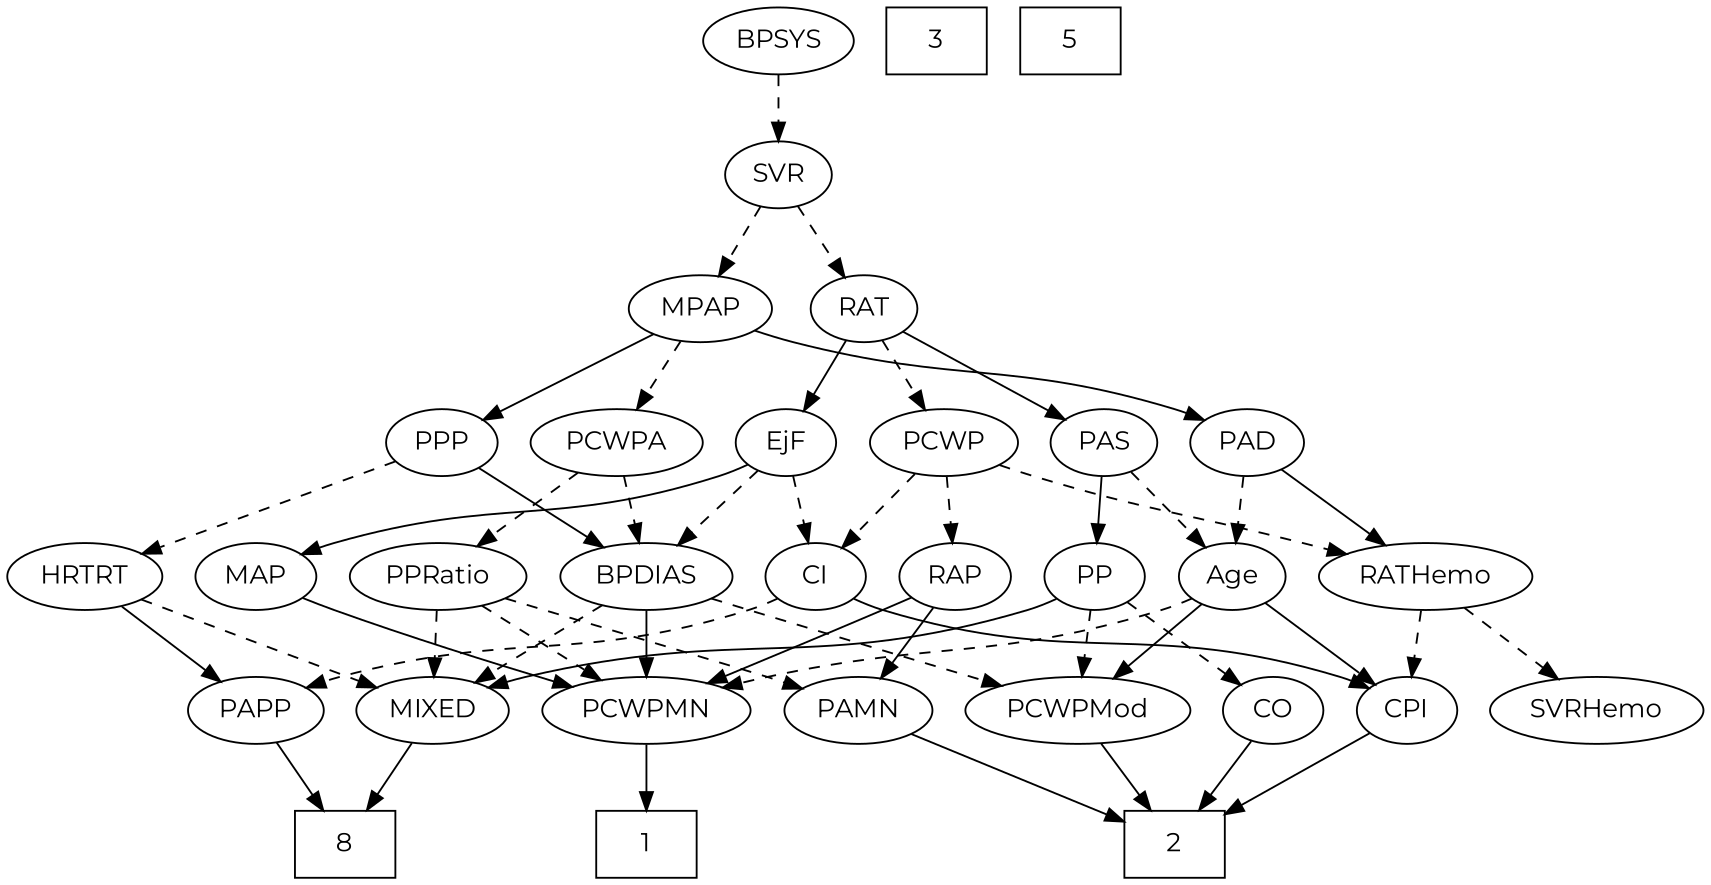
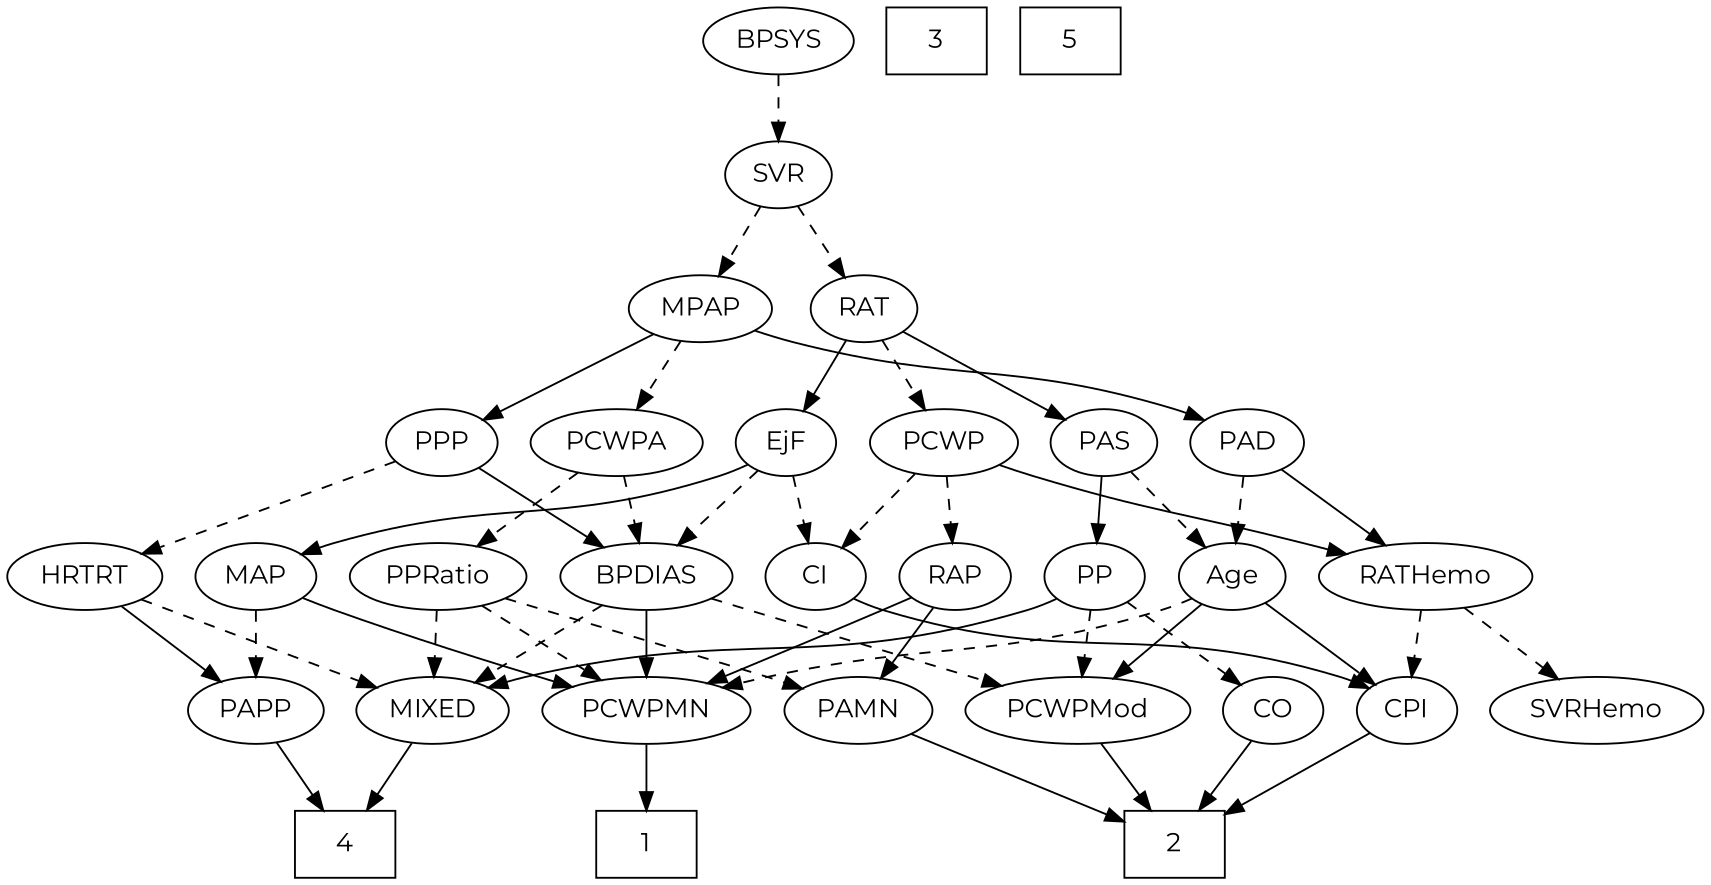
(1146, 507) -> (1146, 507)
(575, 644) -> (256, 630)
(345, 844) -> (345, 844)
